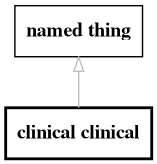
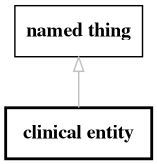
(79, 133) -> (79, 133)
